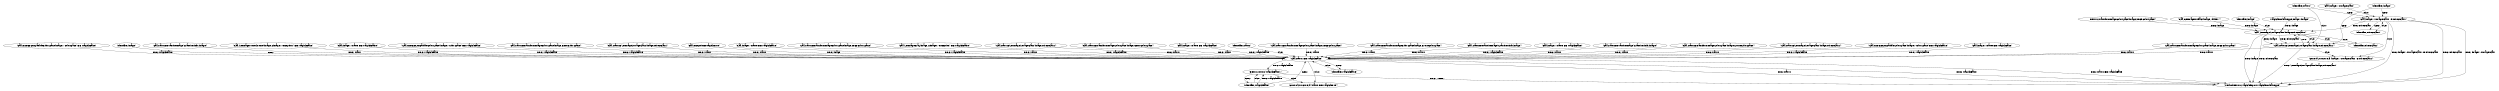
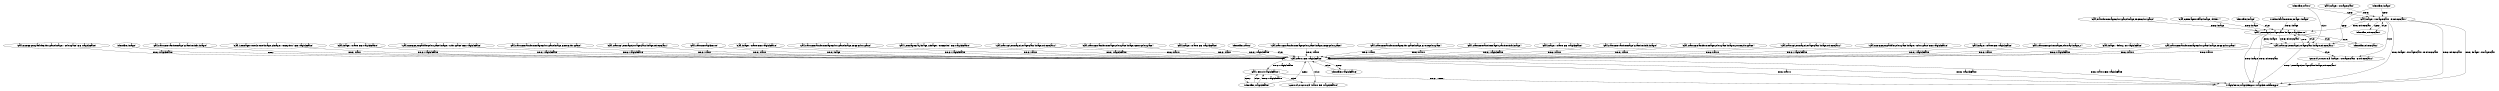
(2367, 13) -> (2367, 13)
(2123, 19) -> (2123, 19)
(2289, 19) -> (2289, 19)
(2280, 32) -> (2280, 32)
(704, 46) -> (704, 46)
none -> (2057, 46)
none -> (2122, 46)
(1266, 72) -> (1266, 72)
(1313, 85) -> (1313, 85)
(2252, 85) -> (2252, 85)
